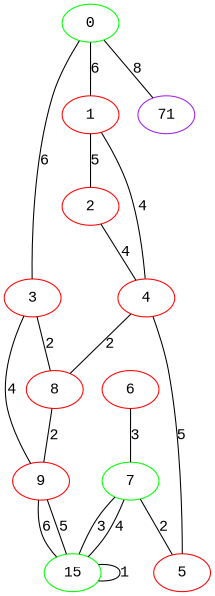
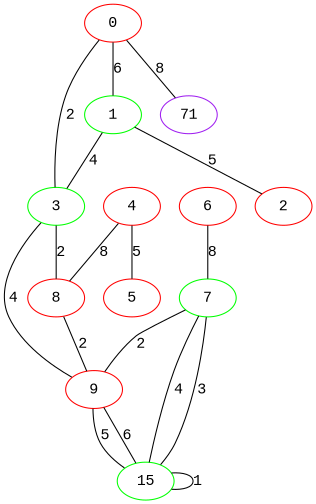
(91, 23) -> (113, 23)
(91, 115) -> (113, 115)
(45, 161) -> (70, 115)
(133, 203) -> (85, 161)
(118, 252) -> none
(33, 298) -> (56, 206)
(110, 344) -> (104, 252)
(135, 435) -> (213, 252)
(156, 527) -> (139, 334)
